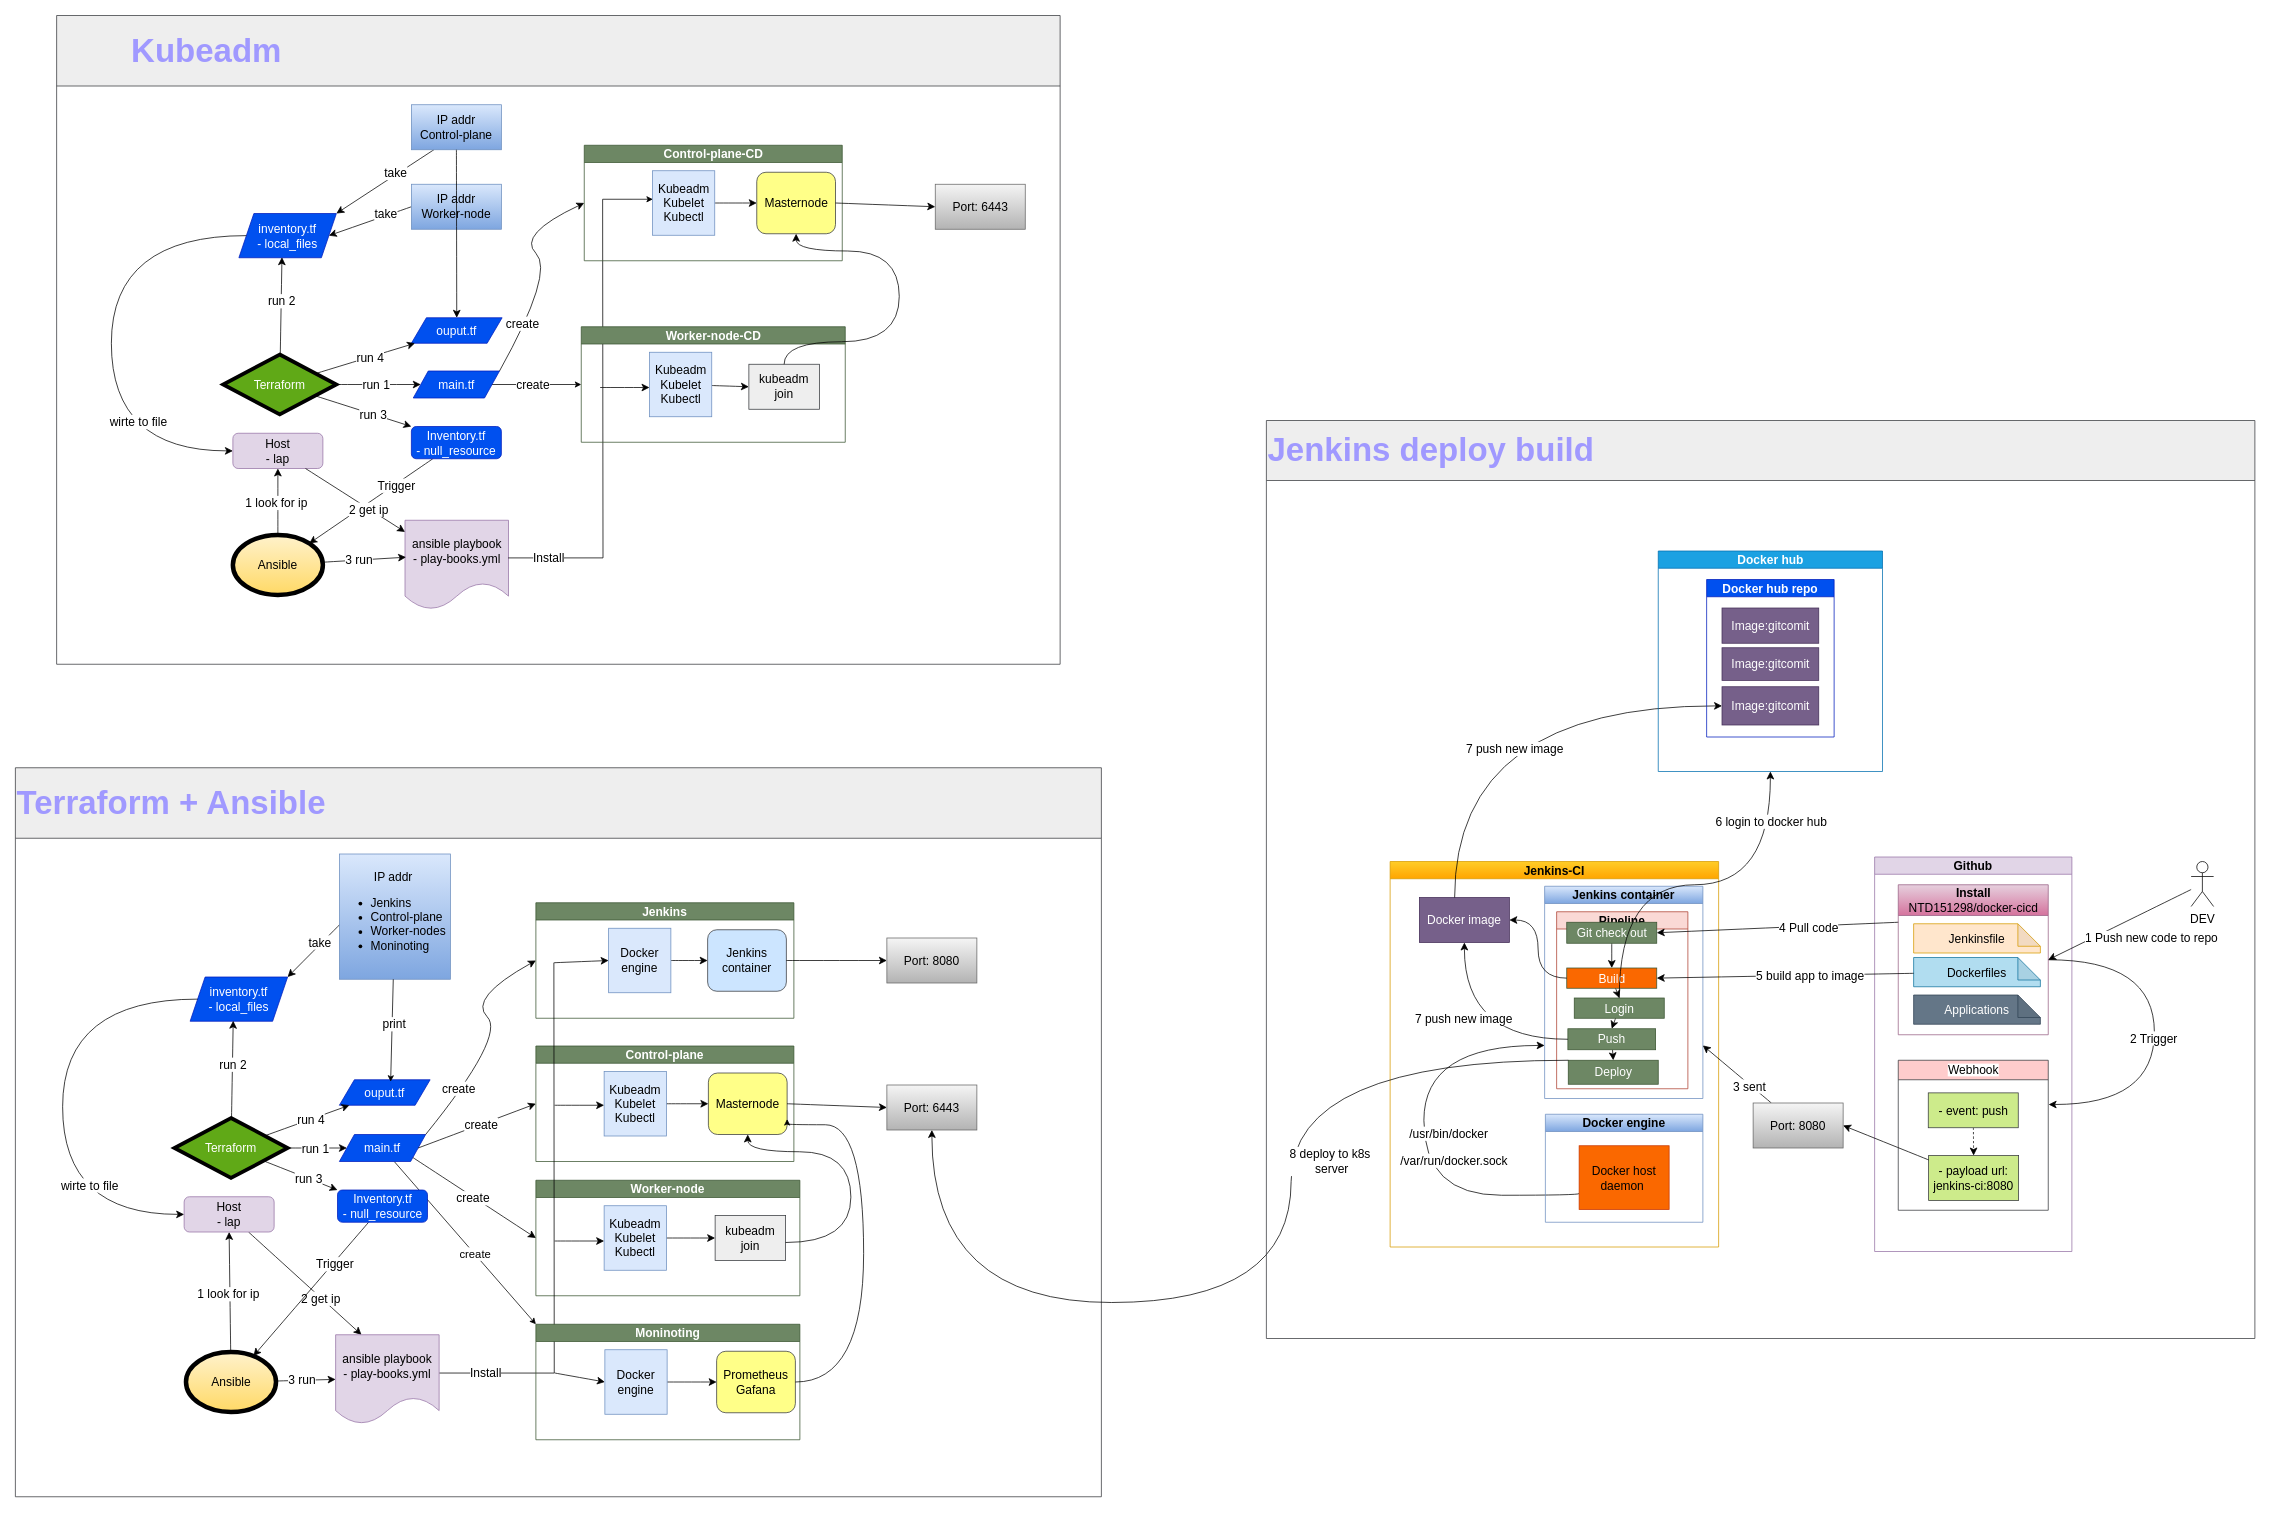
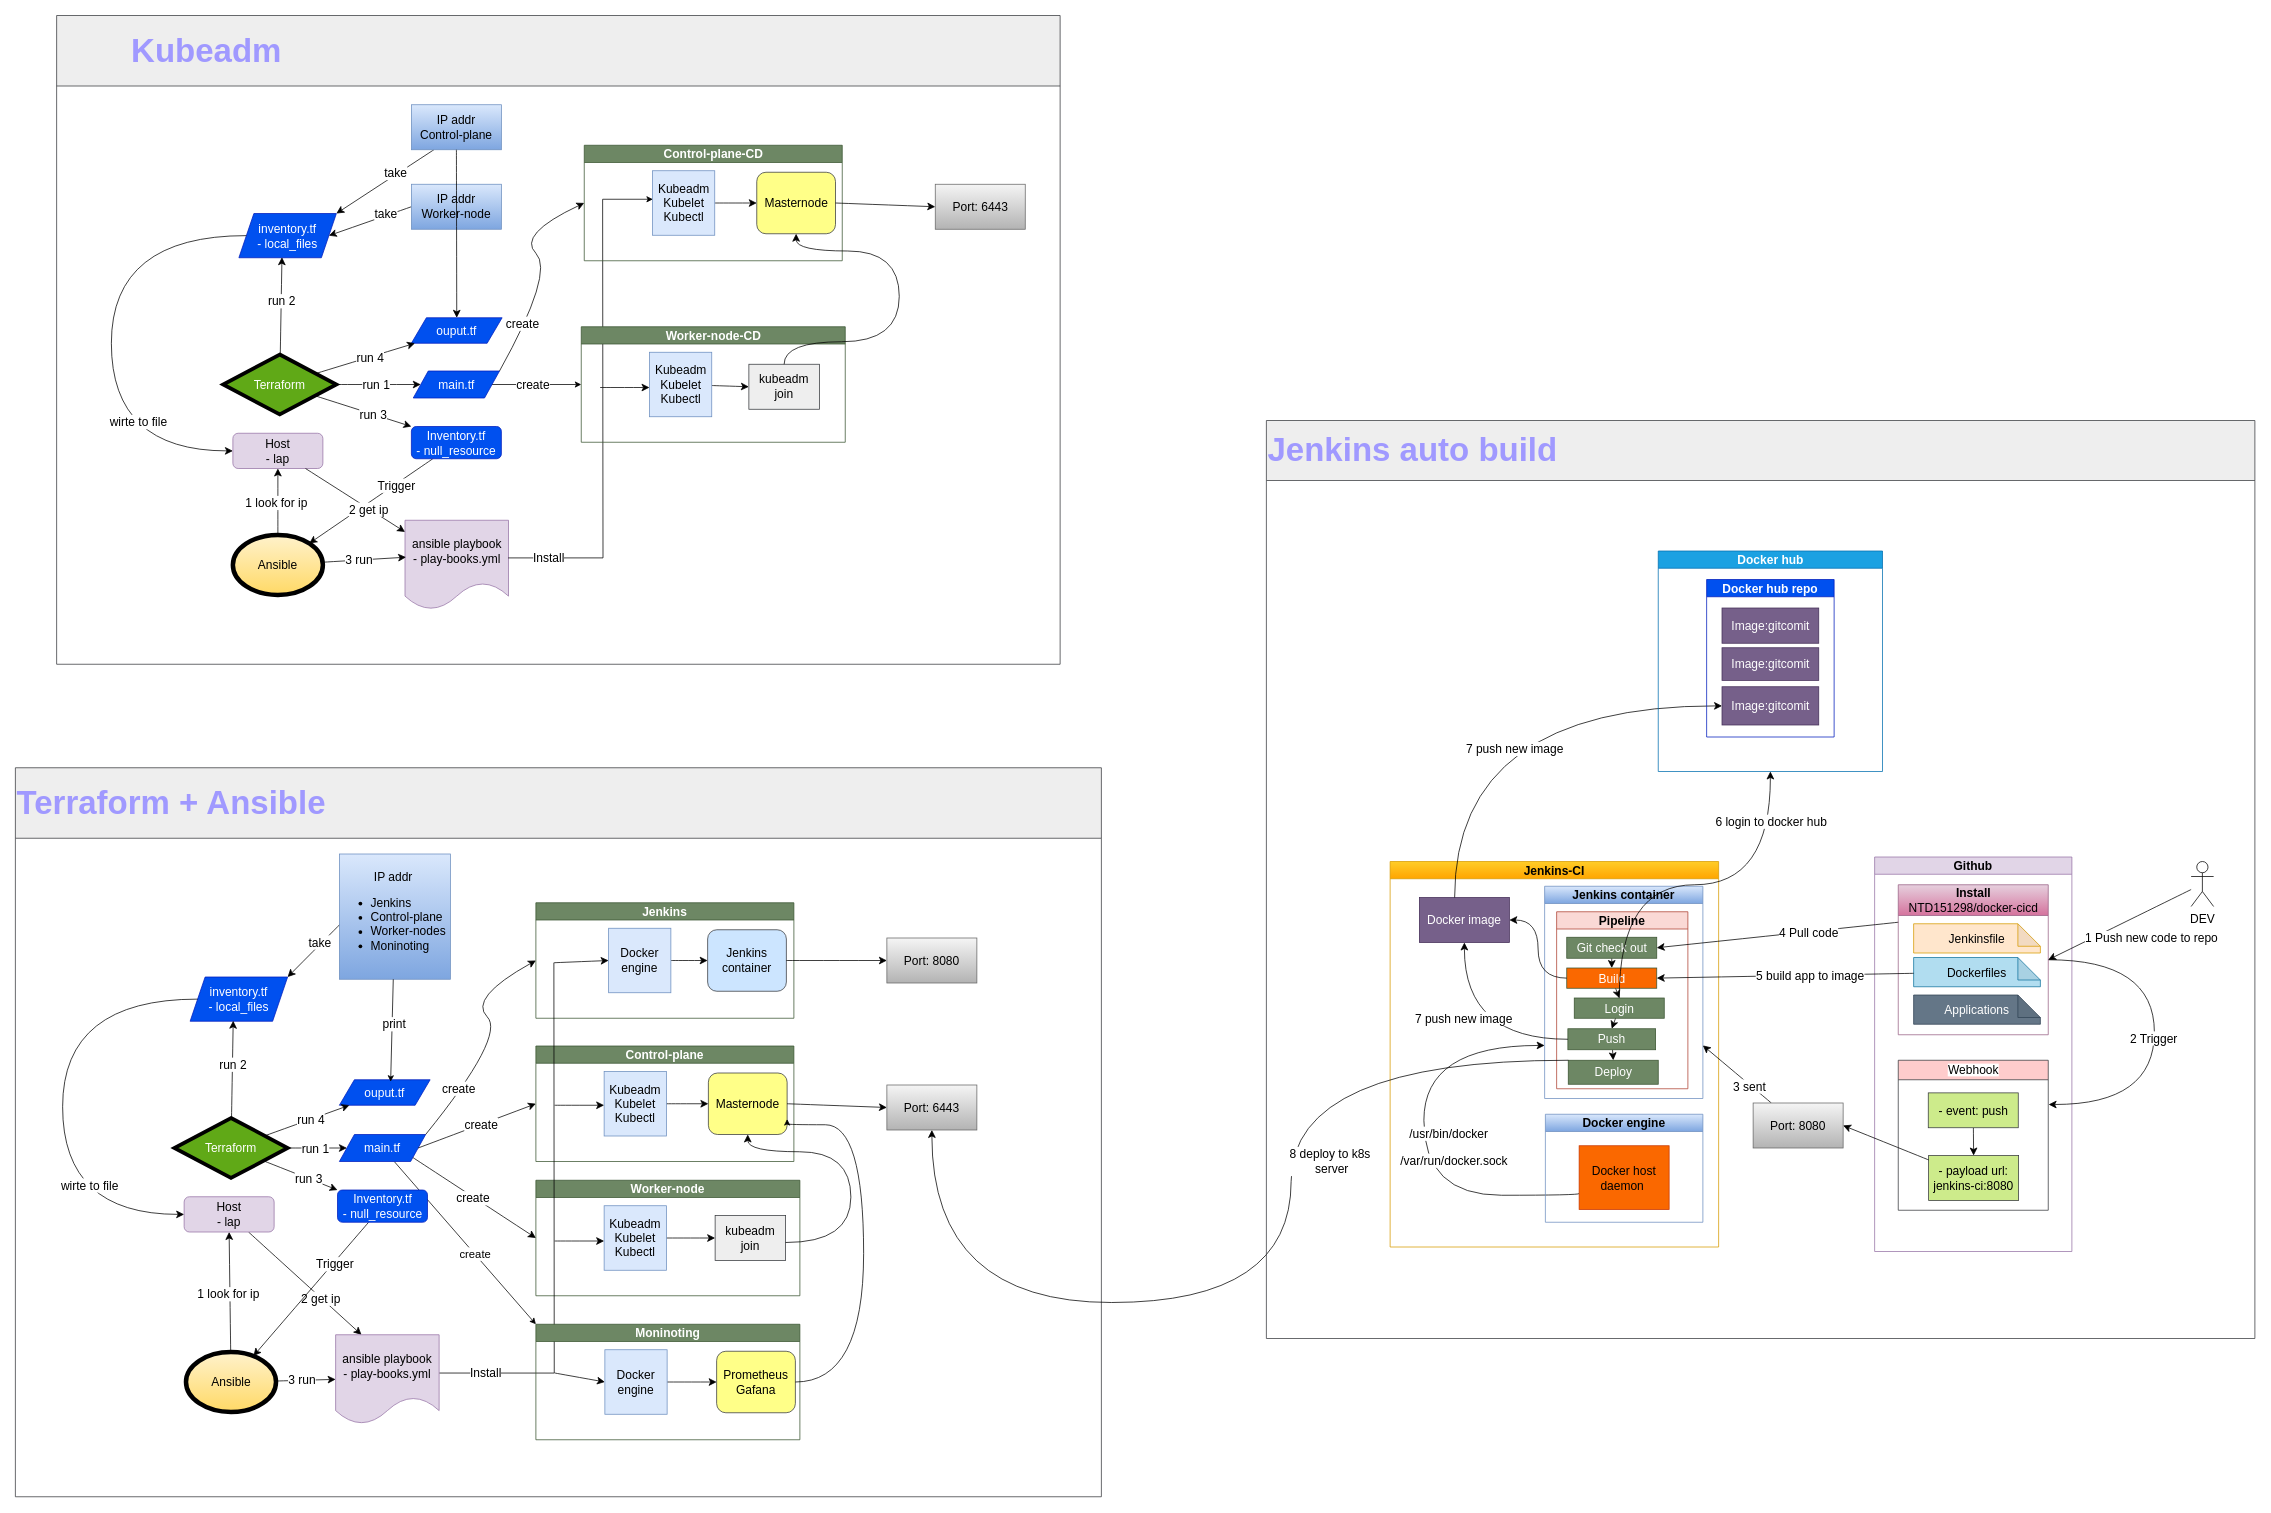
(1326, 450) -> (1321, 450)
(1612, 933) -> (1612, 948)
(1973, 1138) -> (1973, 1138)
